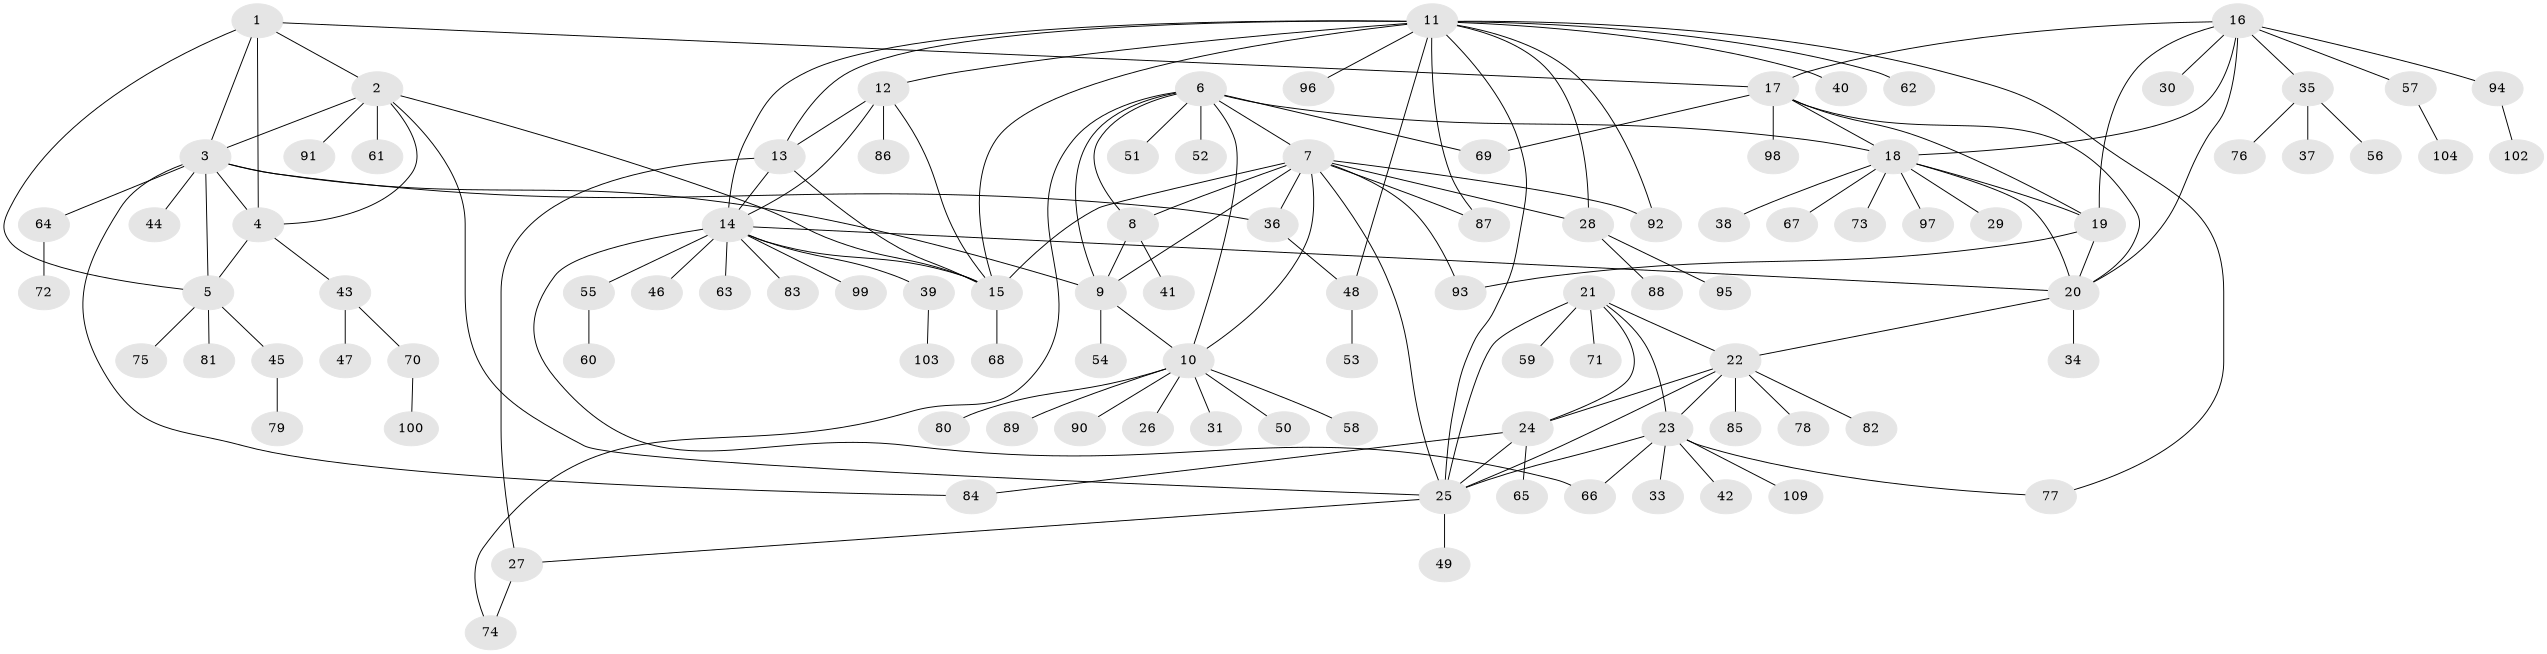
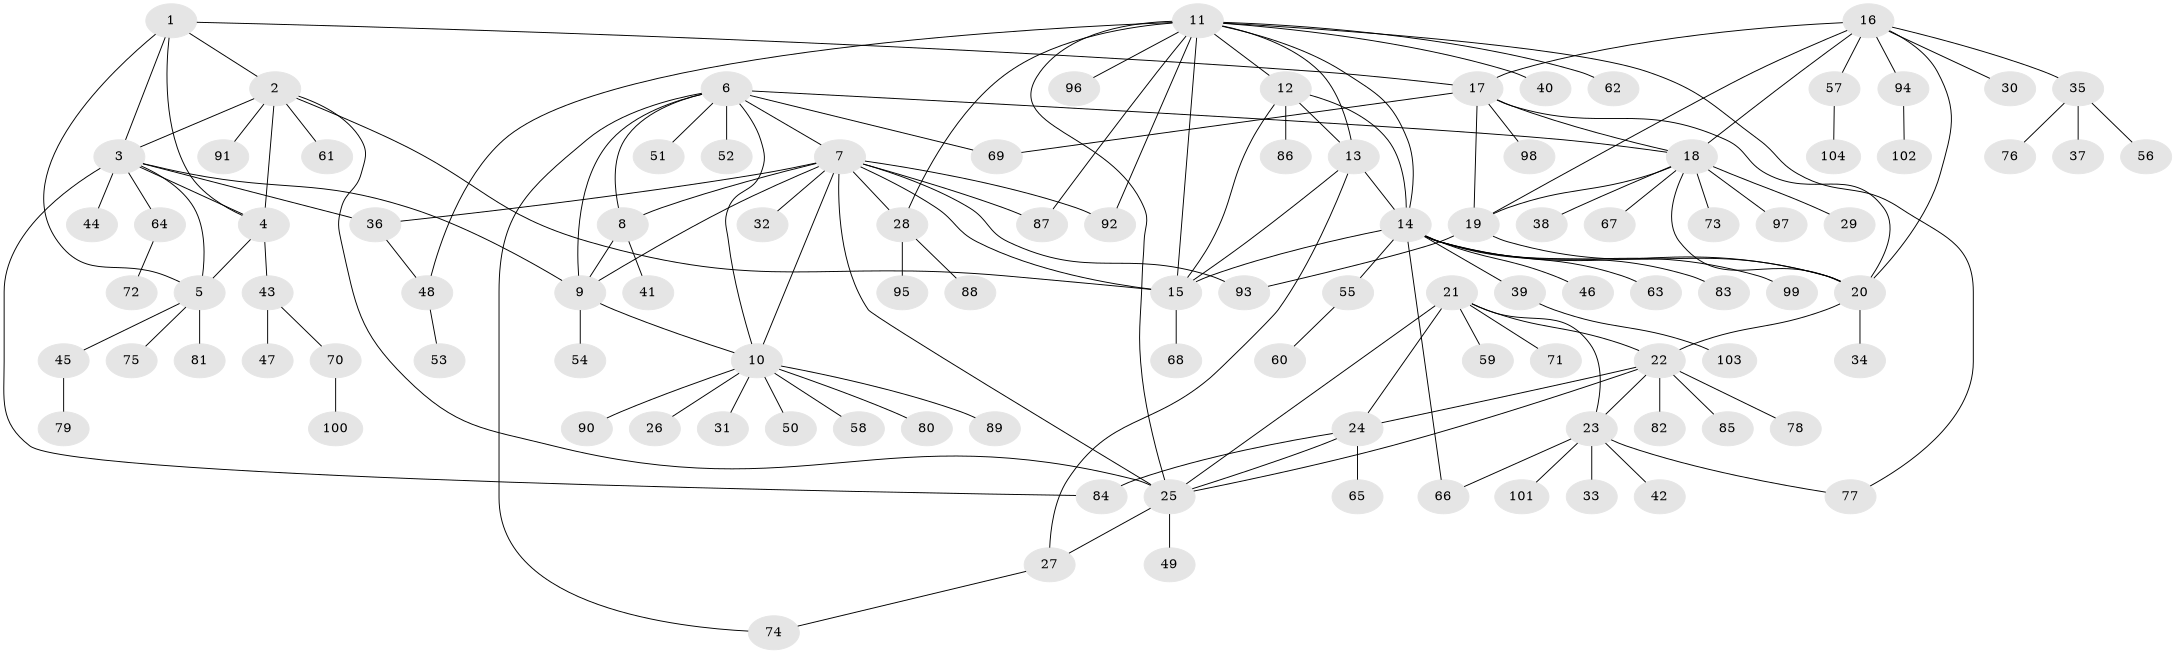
none -> (763, 225)
(1555, 461) -> none
(1796, 497) -> (1522, 497)
